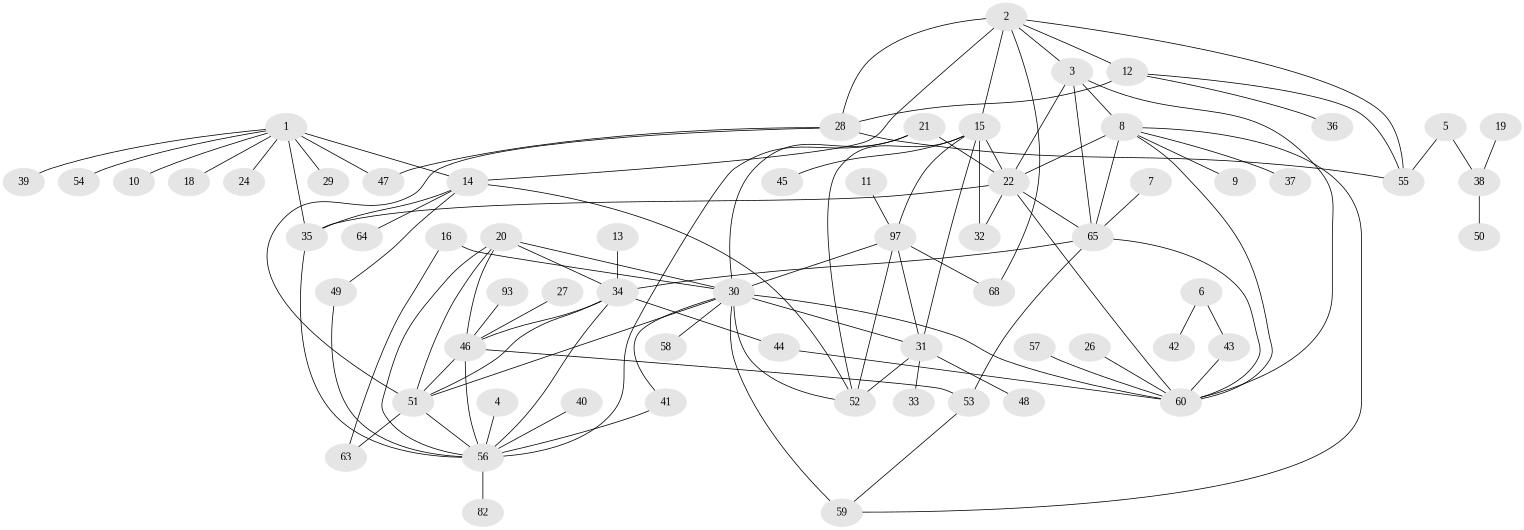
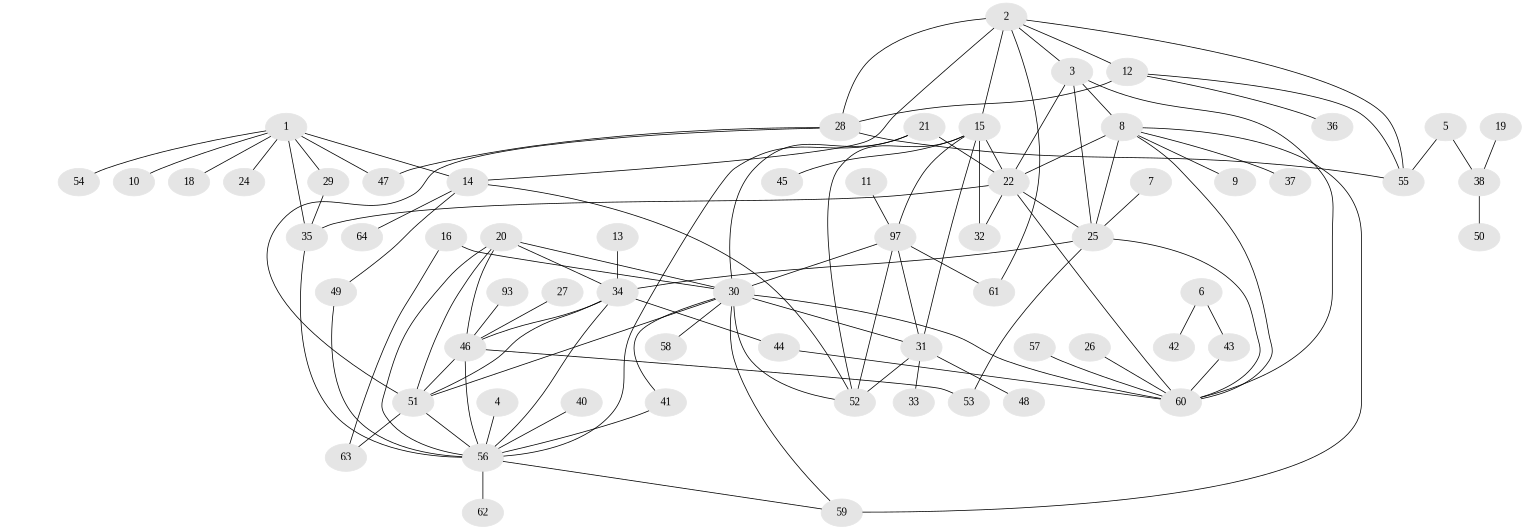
(24, 182) -> none
(387, 209) -> (318, 210)
(1093, 237) -> (1093, 237)
(994, 292) -> (994, 292)
(905, 458) -> (662, 485)
(483, 513) -> (483, 513)
